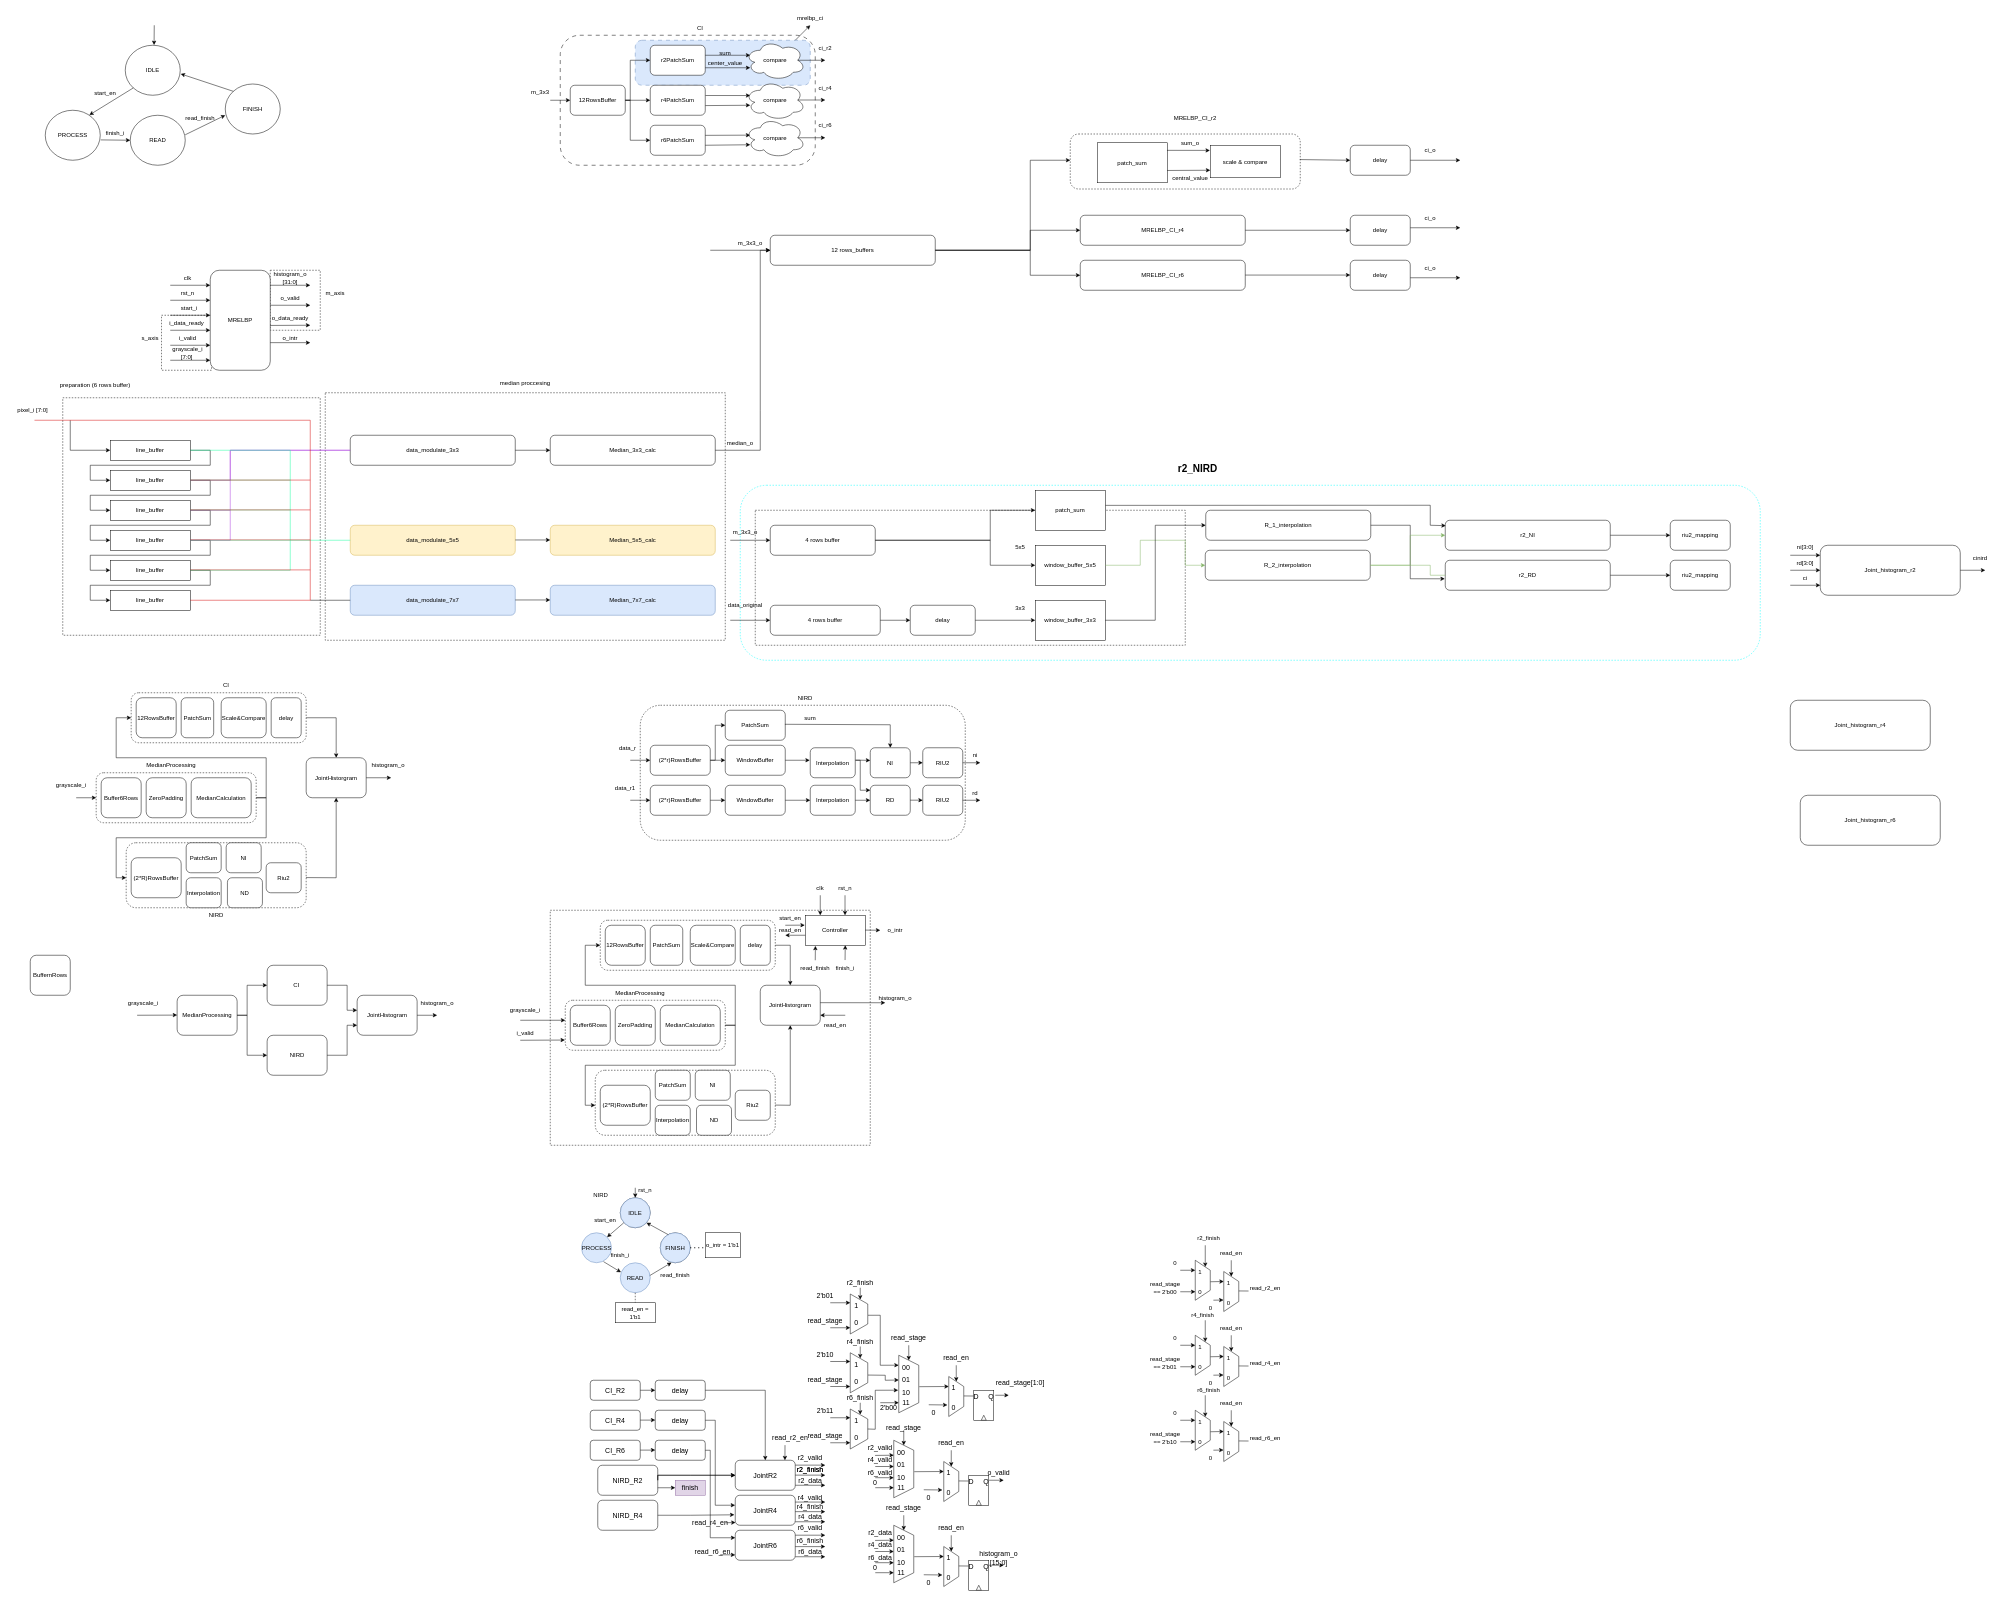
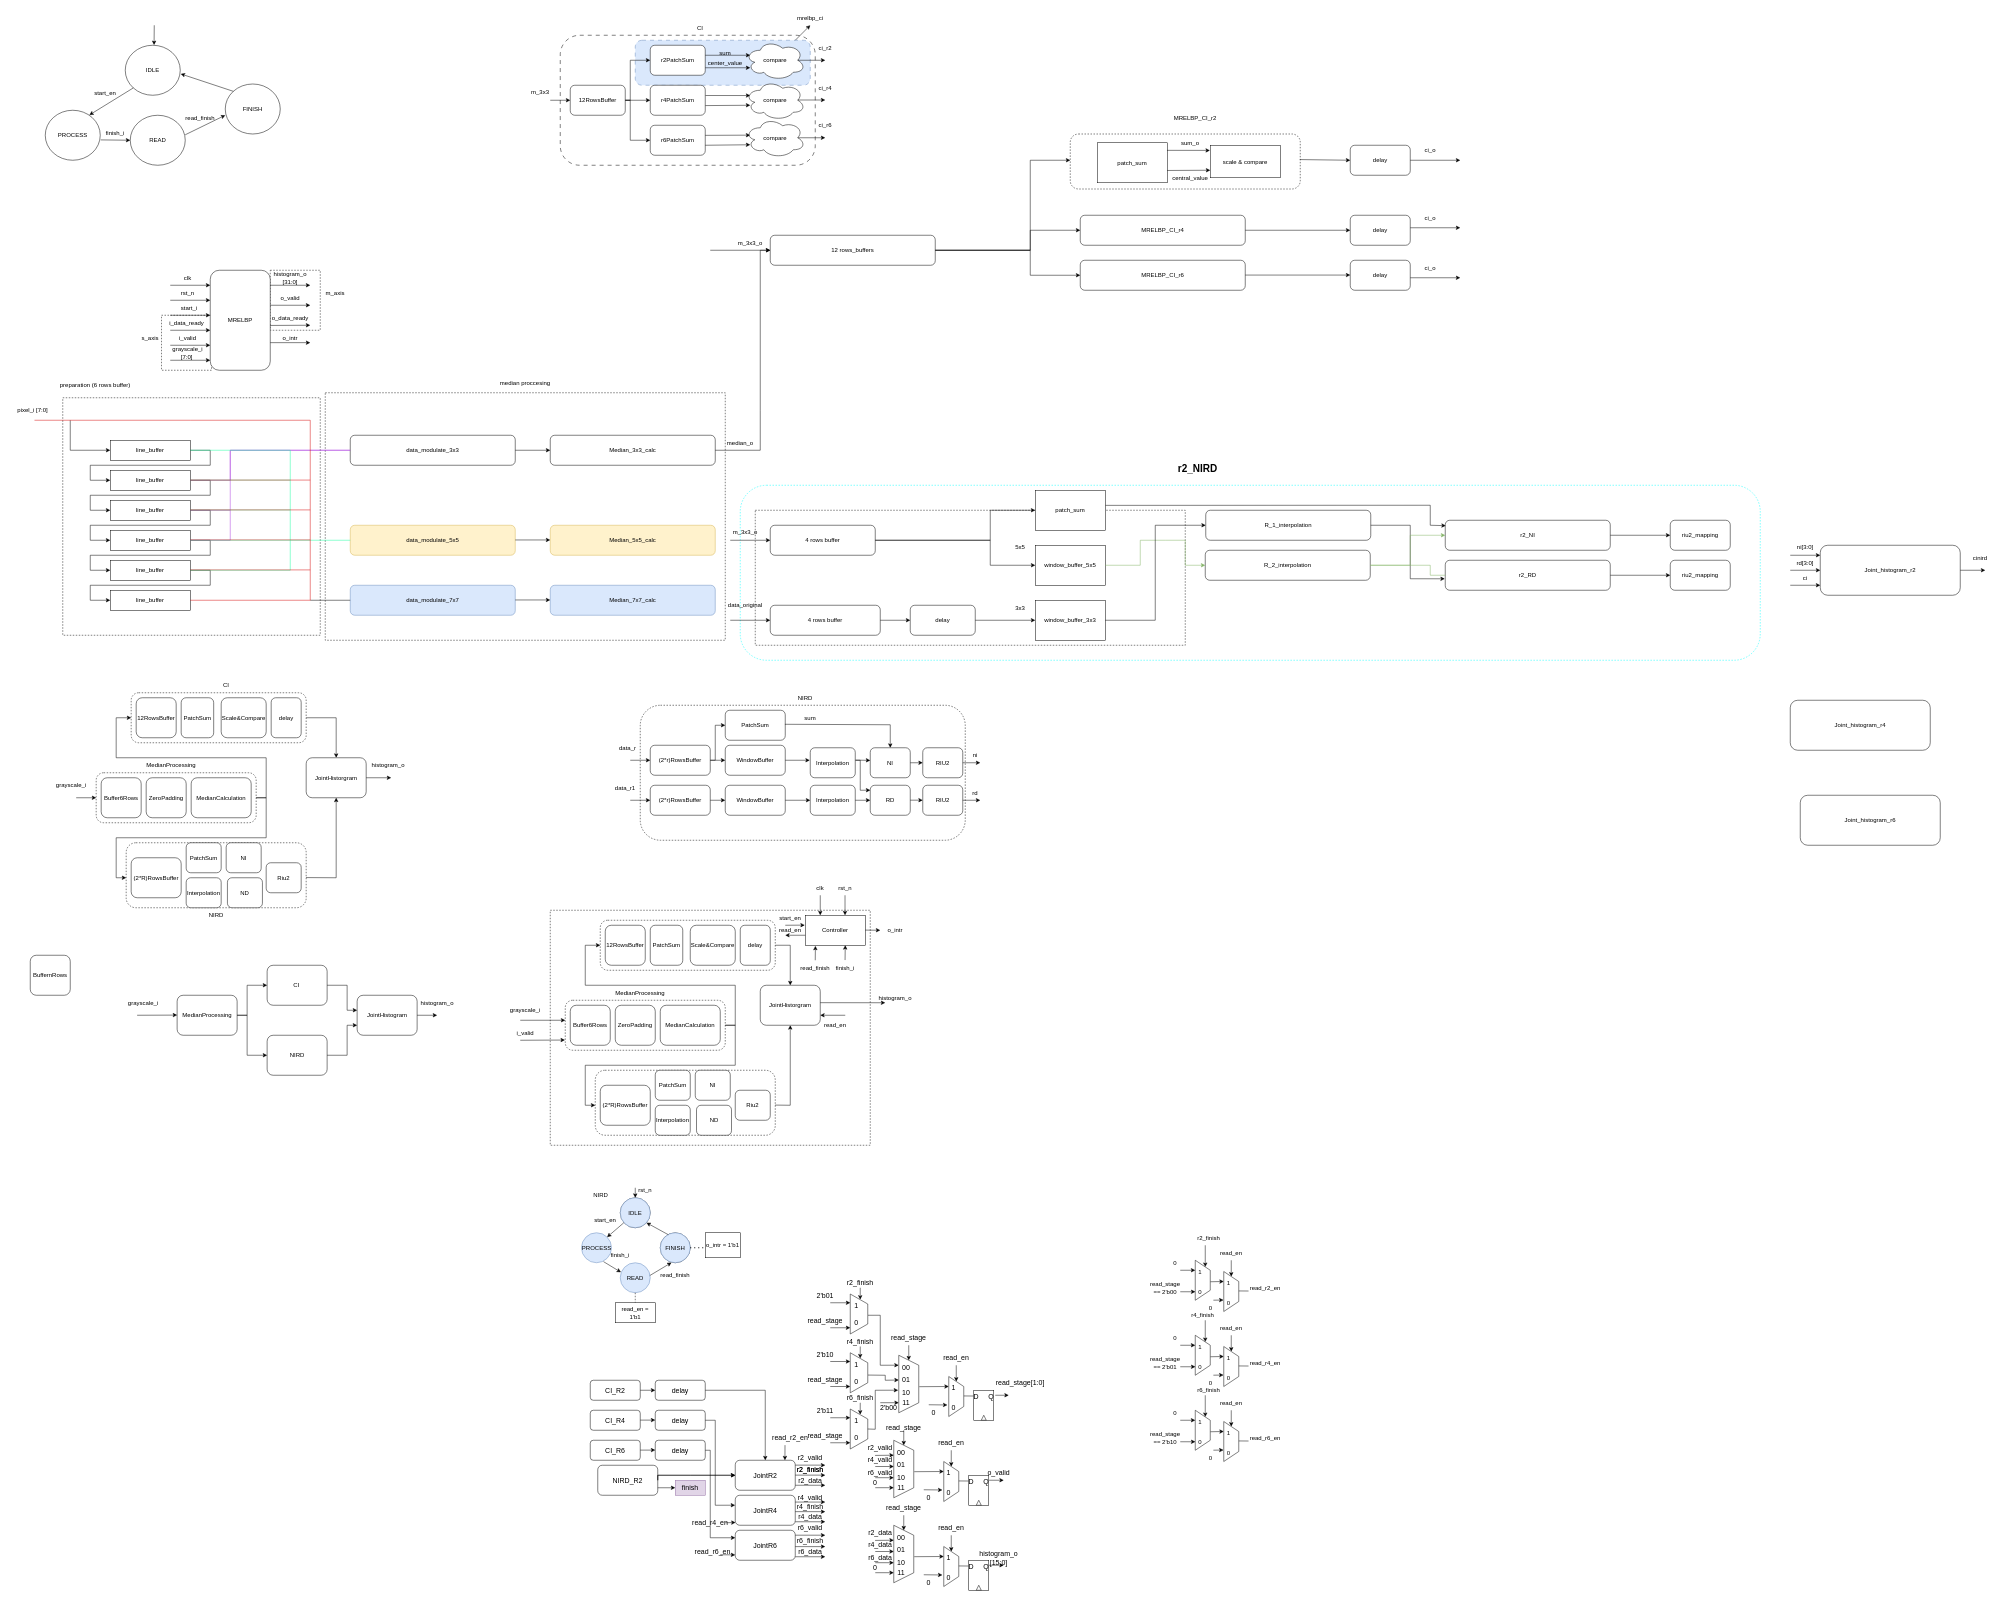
(628, 1515) -> none
(729, 1515) -> none
